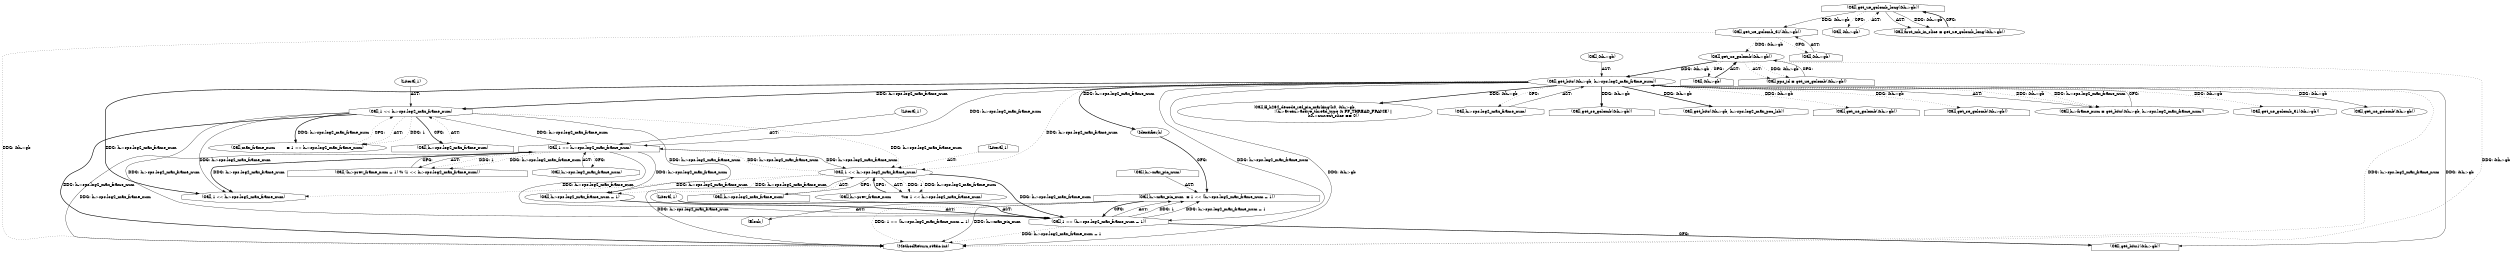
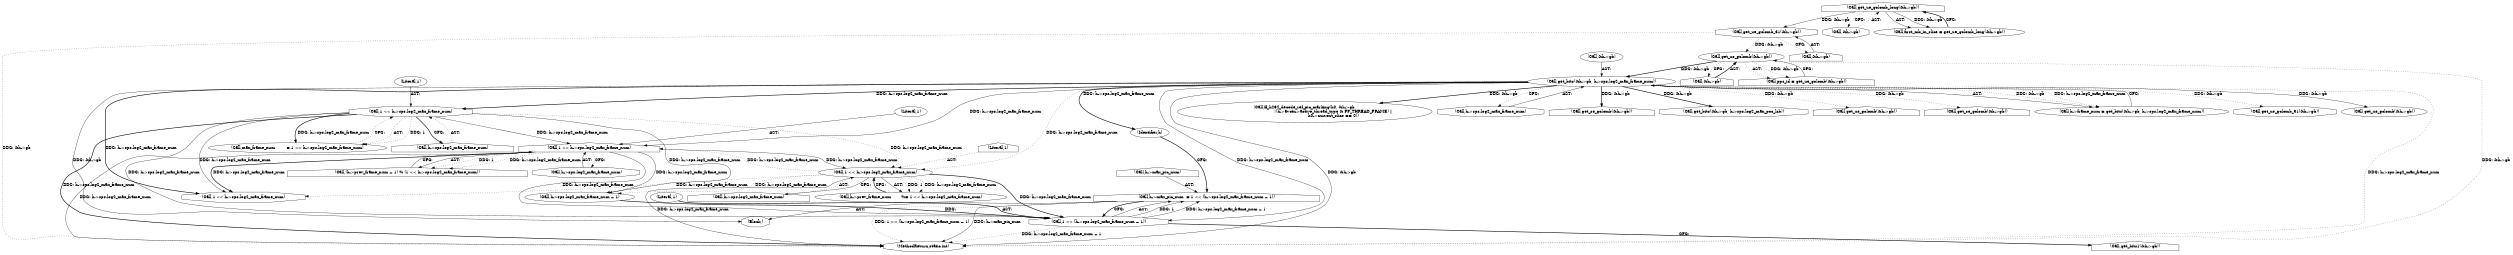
(2278, 88) -> (430, 88)
(951, 210) -> (951, 210)
